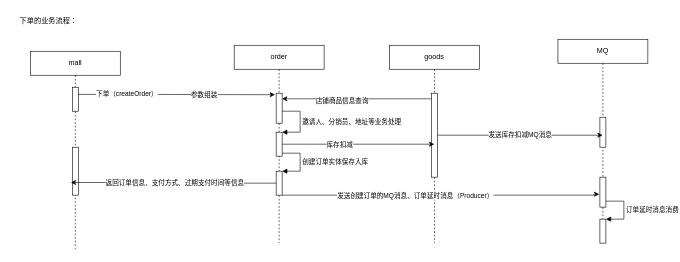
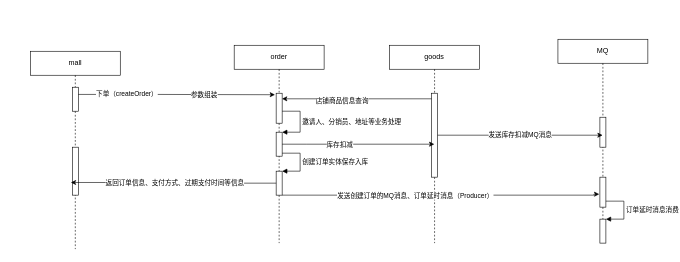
(48, 21) -> none
